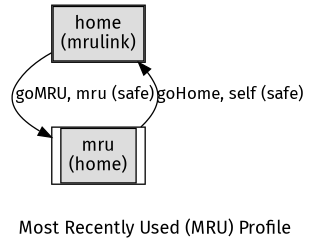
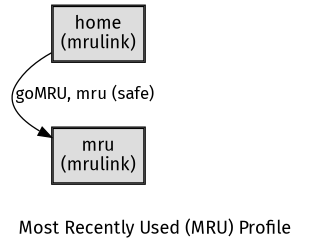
(157, 101) -> none
(98, 165) -> (98, 165)
